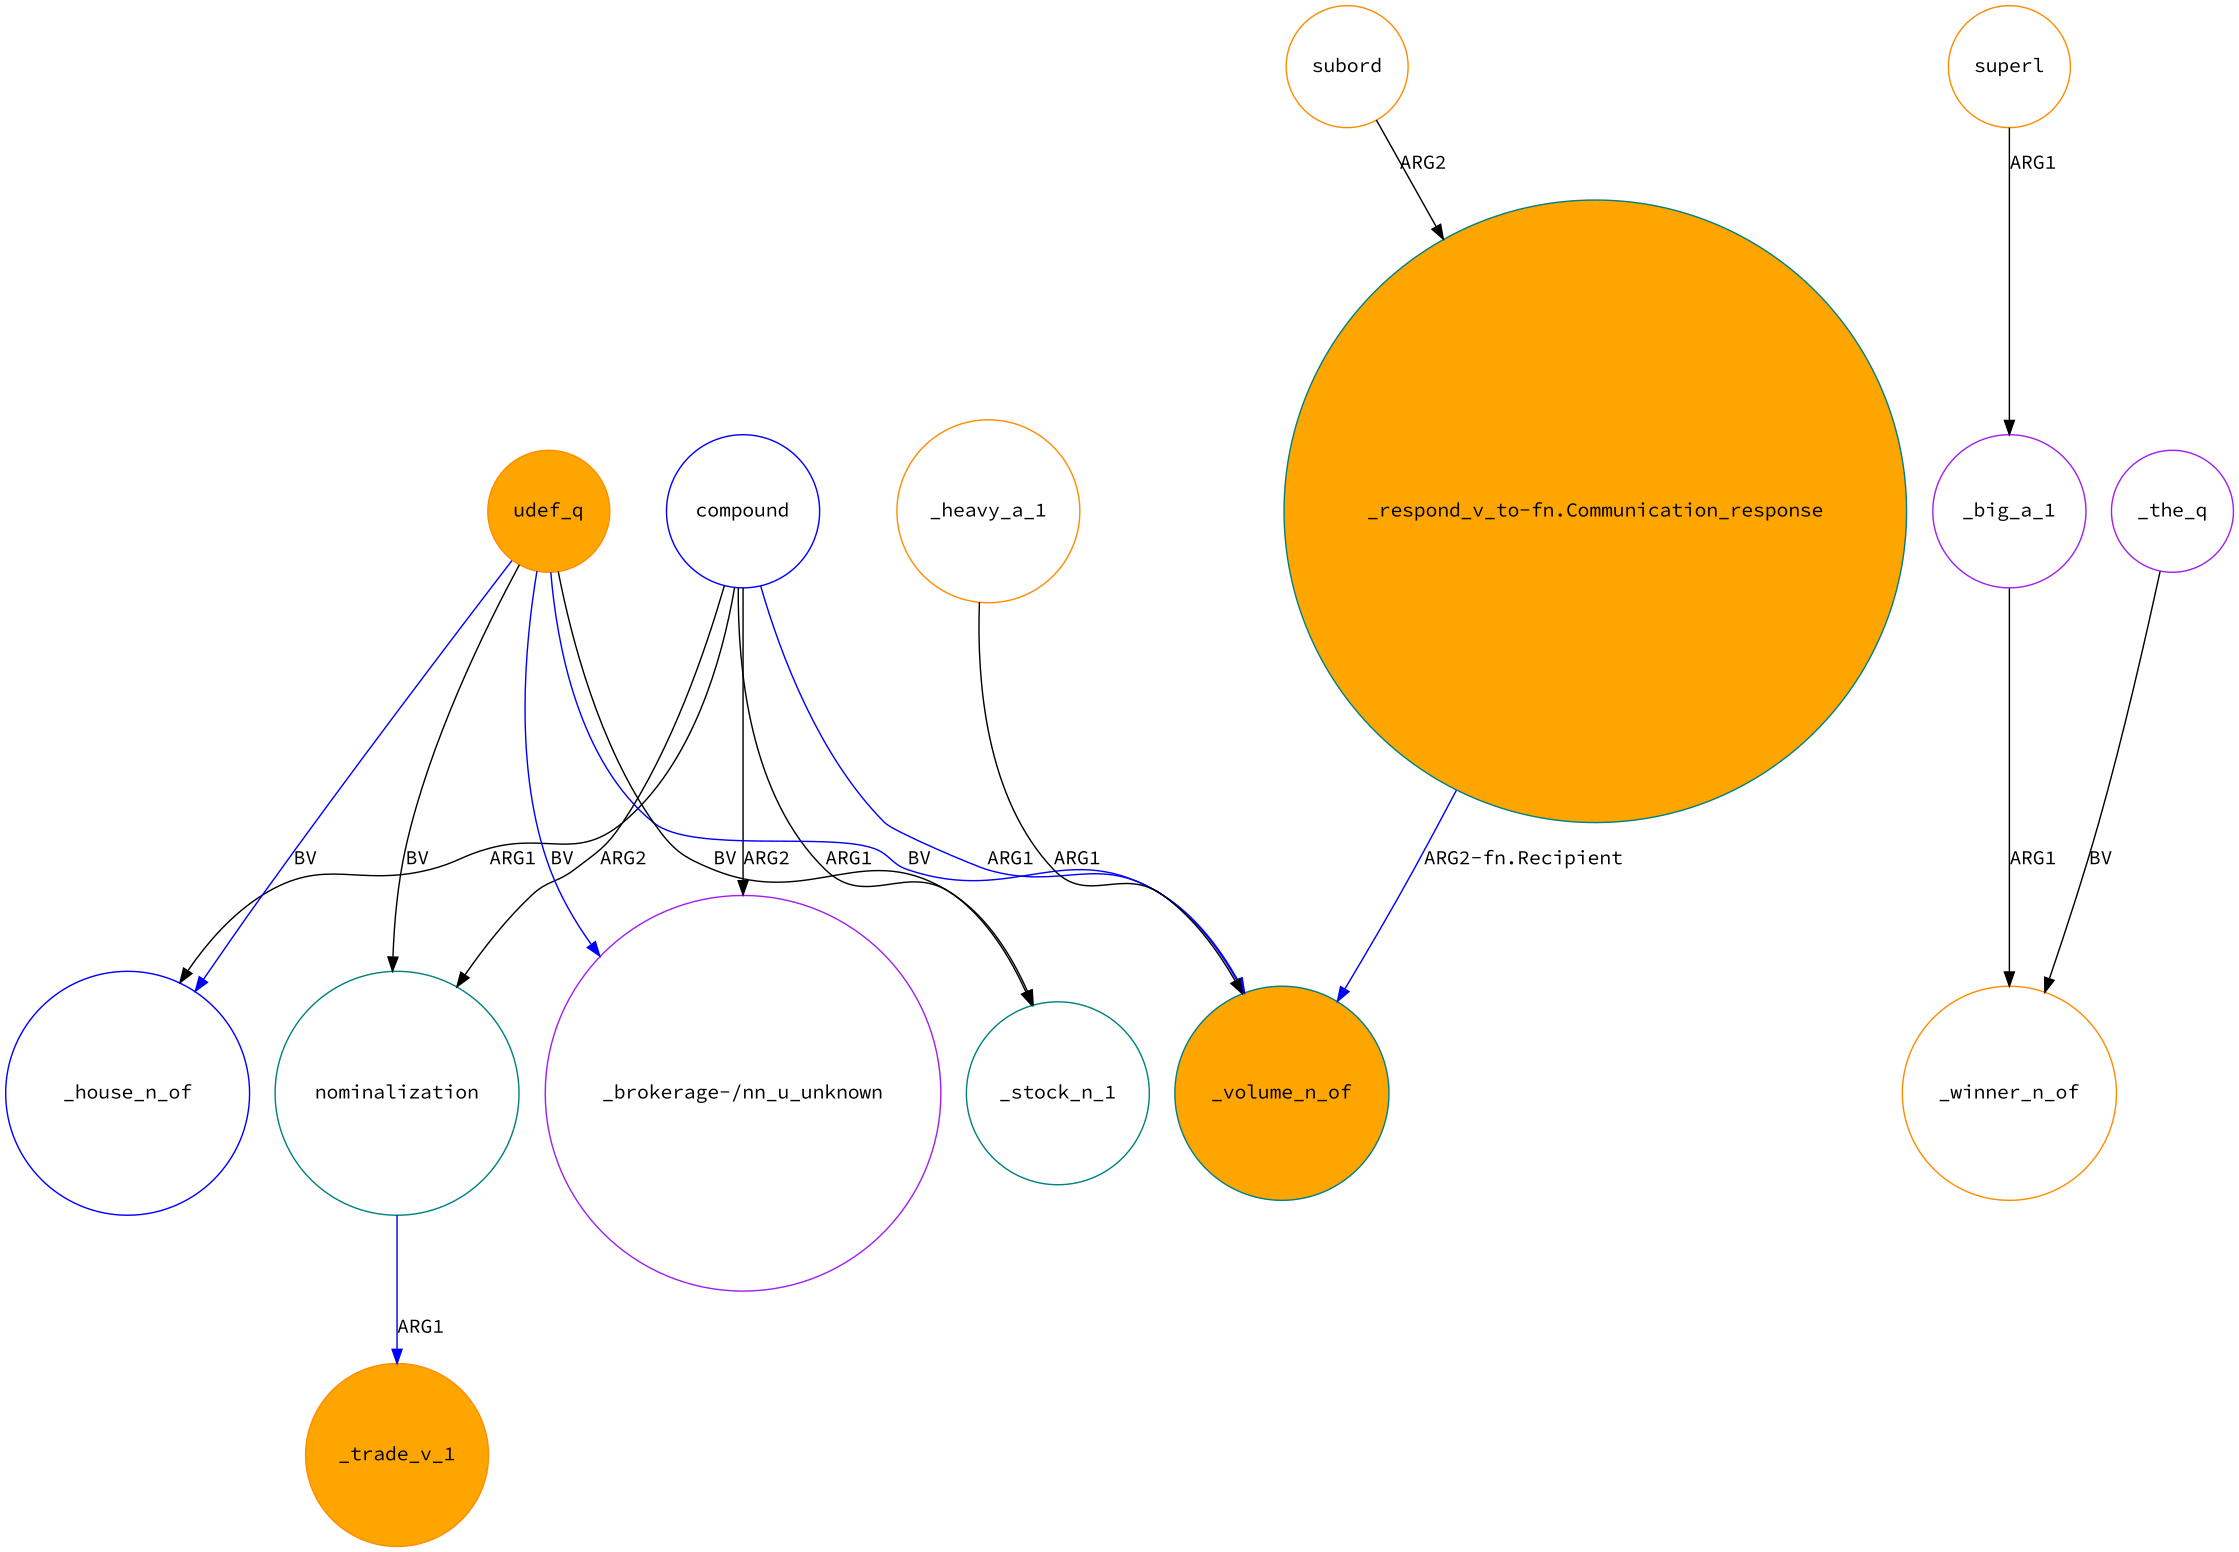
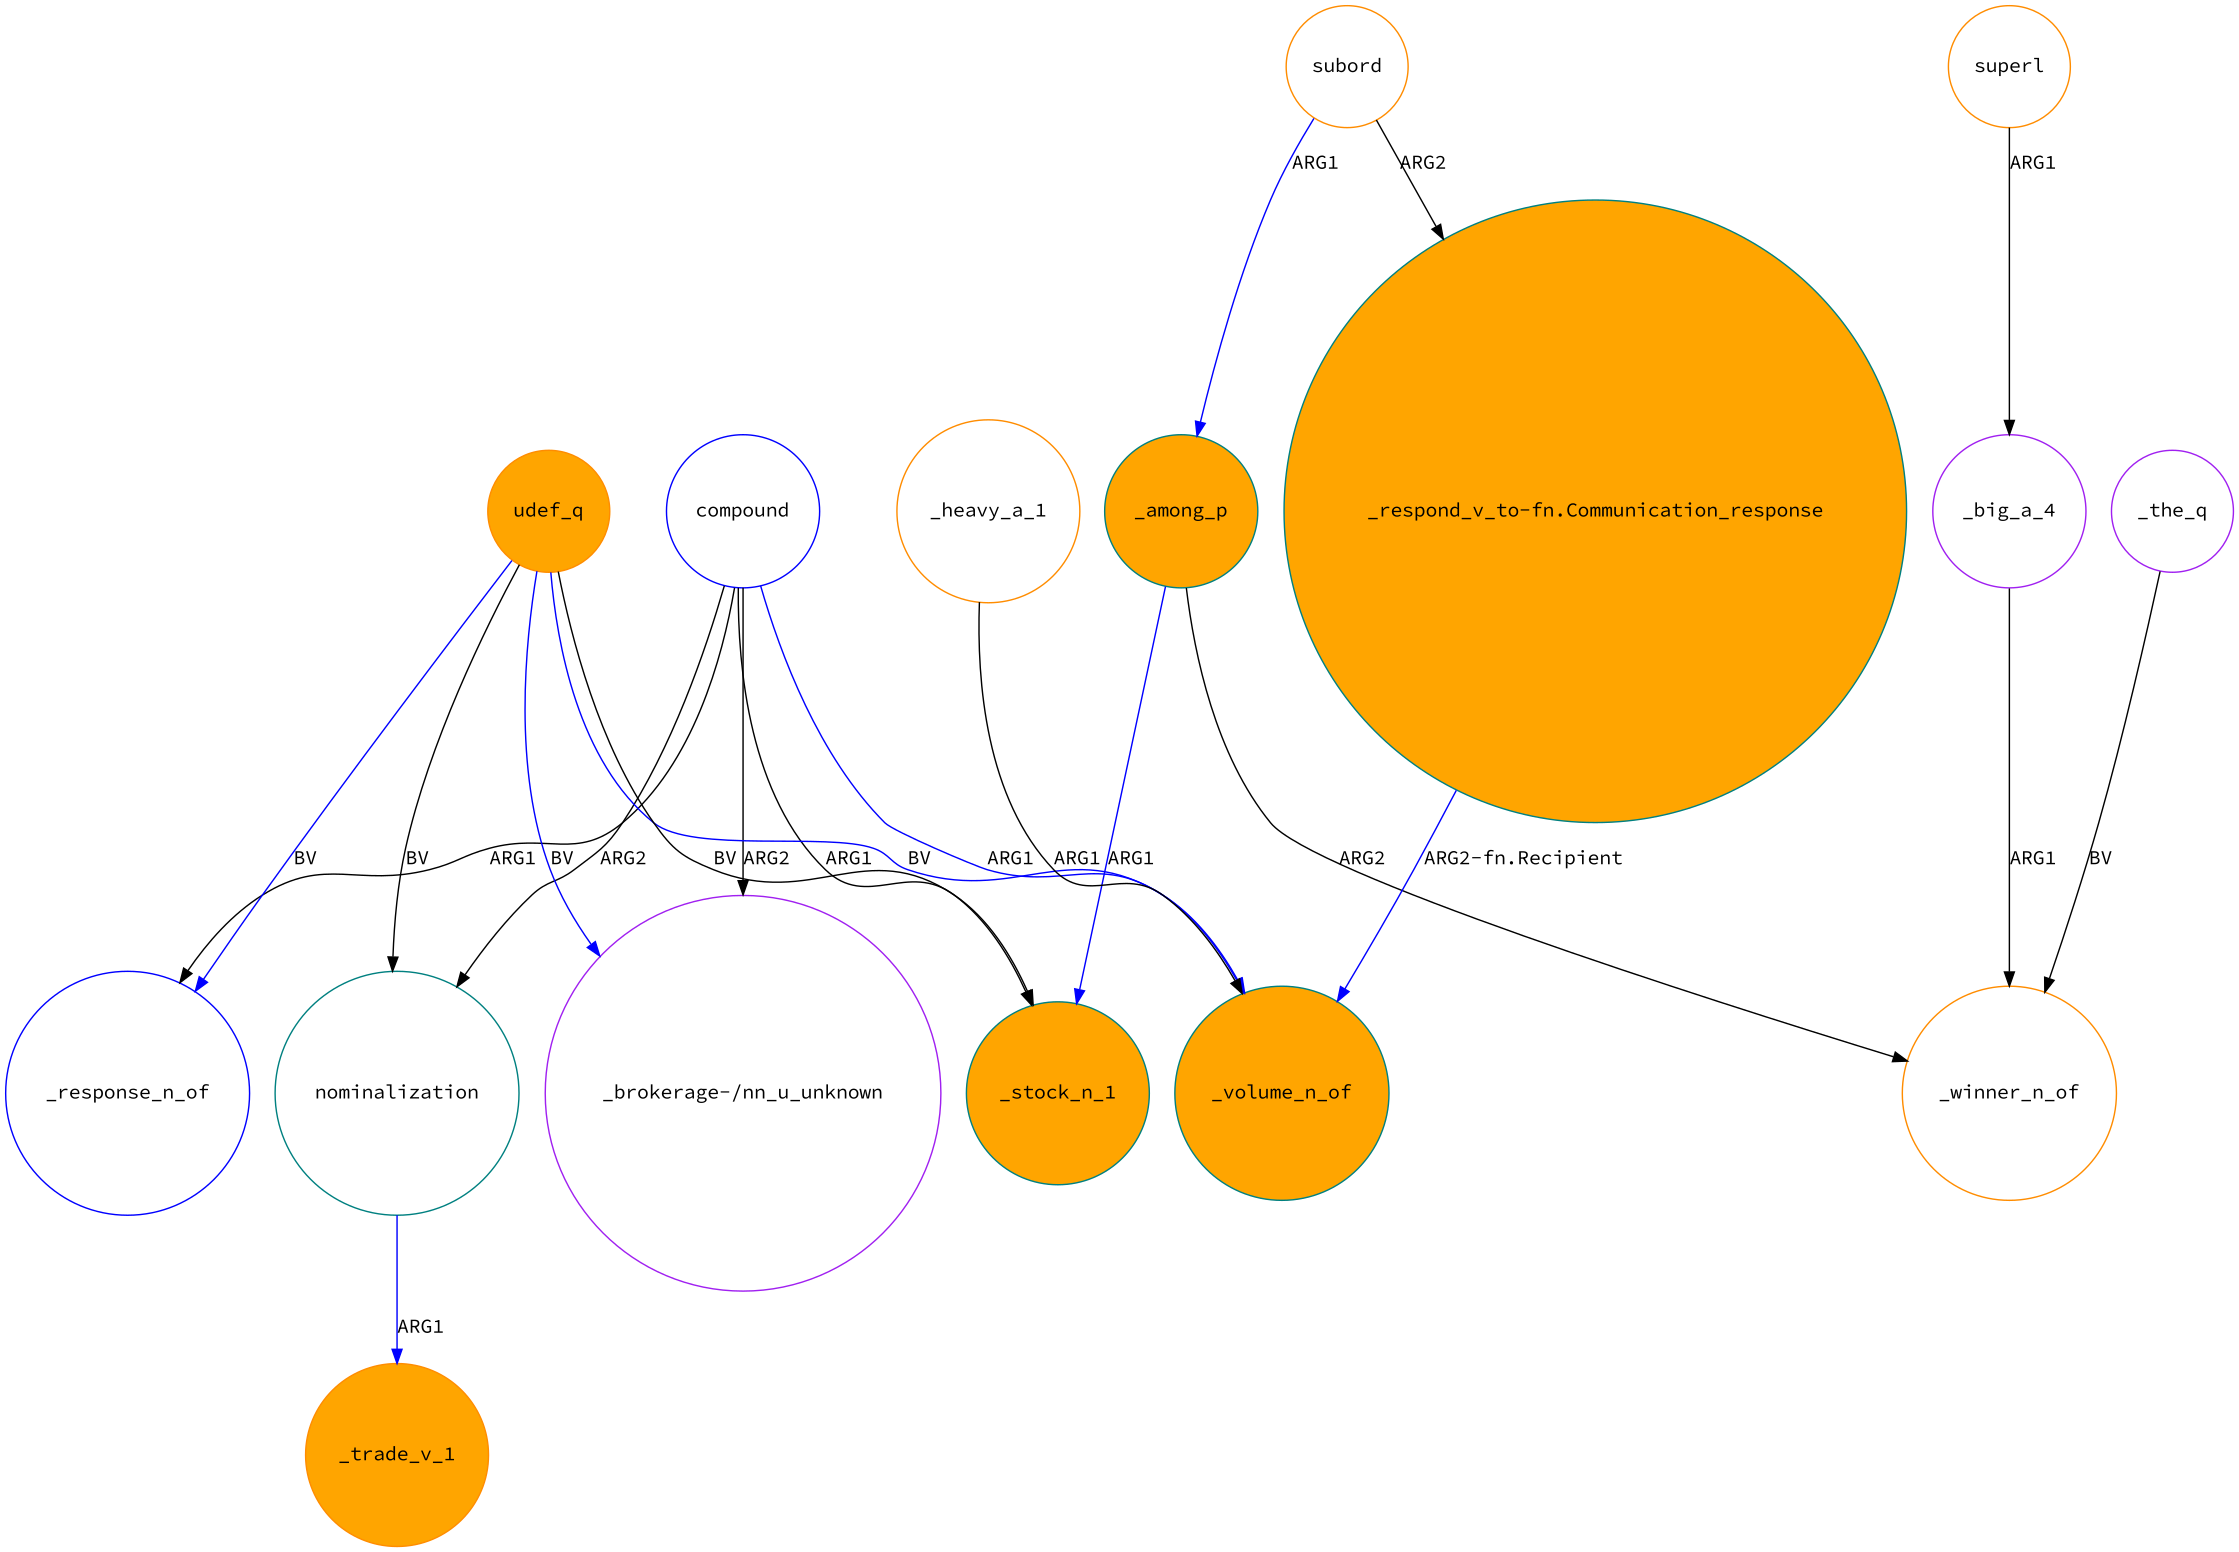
none -> (1181, 511)
(2009, 511) -> (2009, 511)
(128, 1093) -> (128, 1093)
(1058, 1093) -> (1058, 1093)
